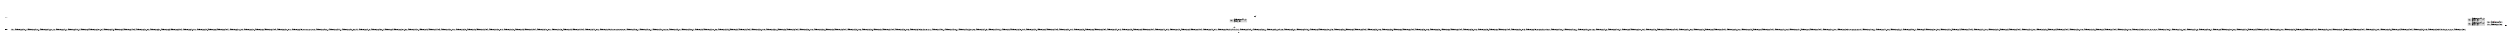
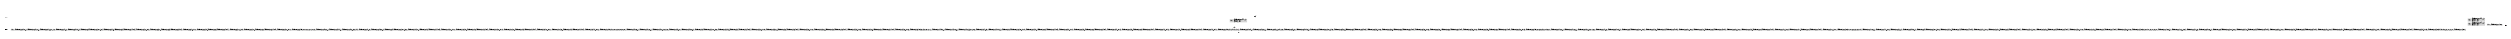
(2495, 22) -> none
